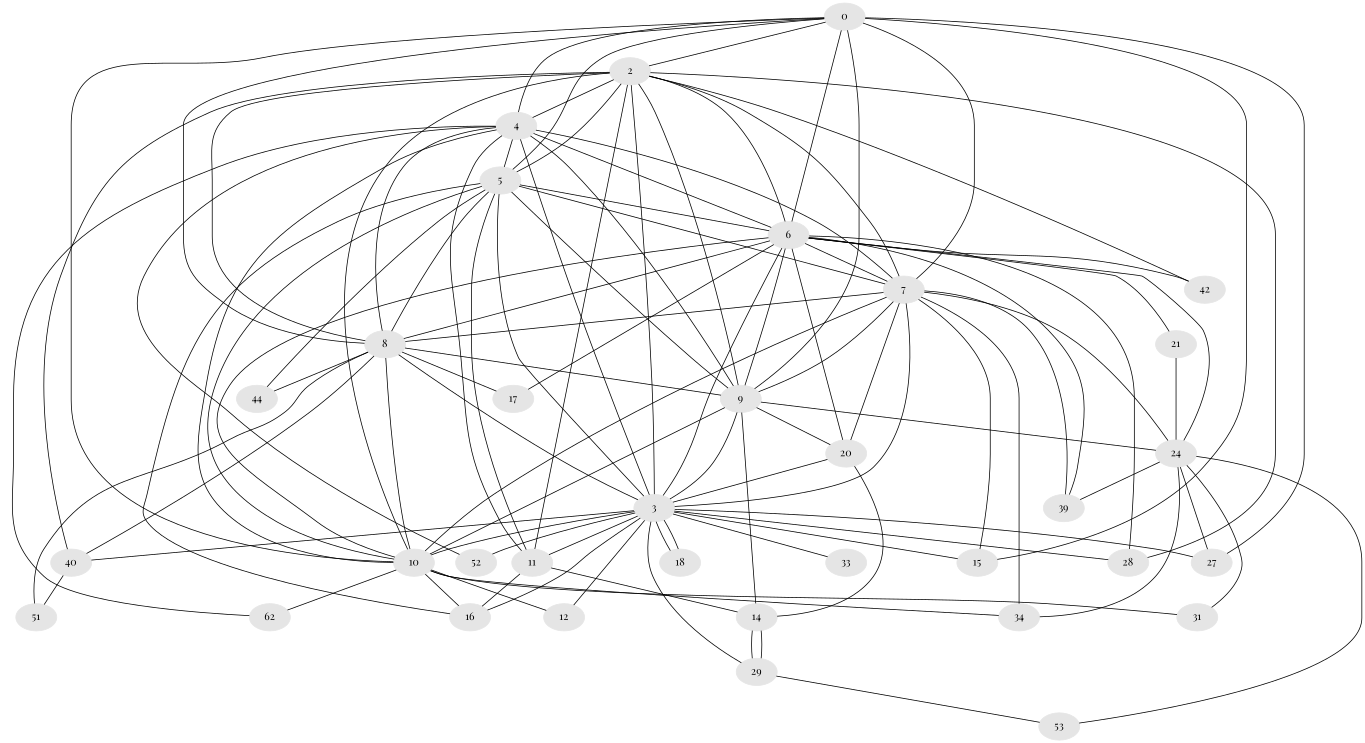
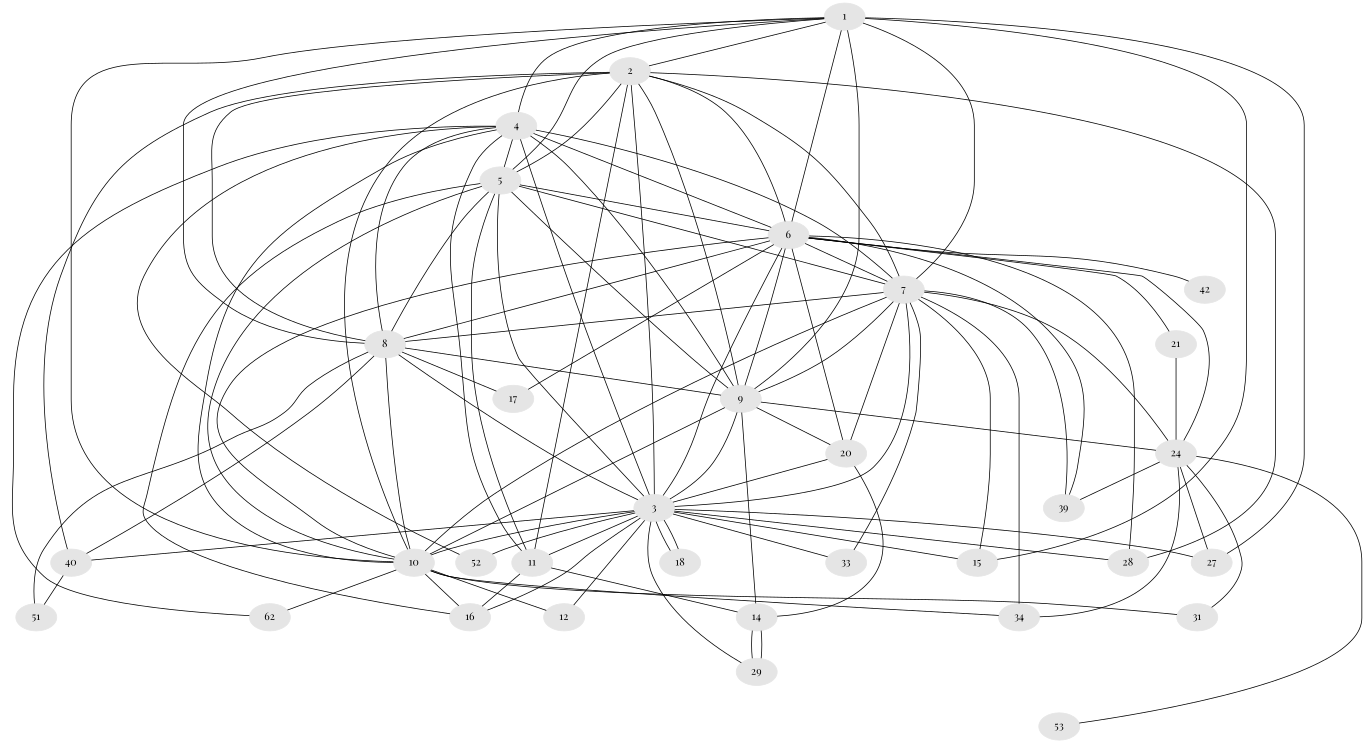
(845, 17) -> (845, 17)
(575, 98) -> none
(923, 166) -> none
(257, 399) -> none
none -> (911, 432)
(908, 699) -> none
